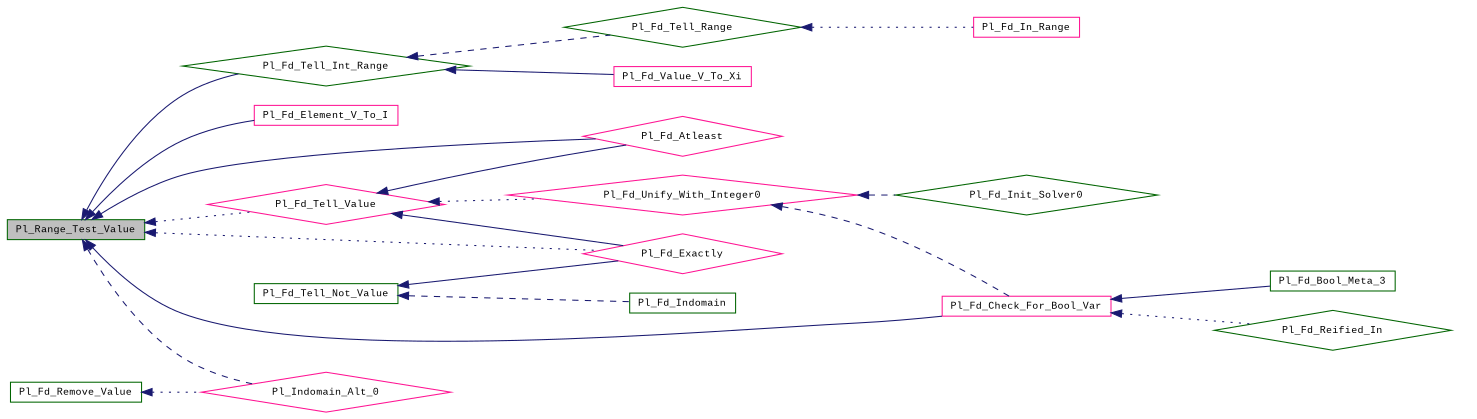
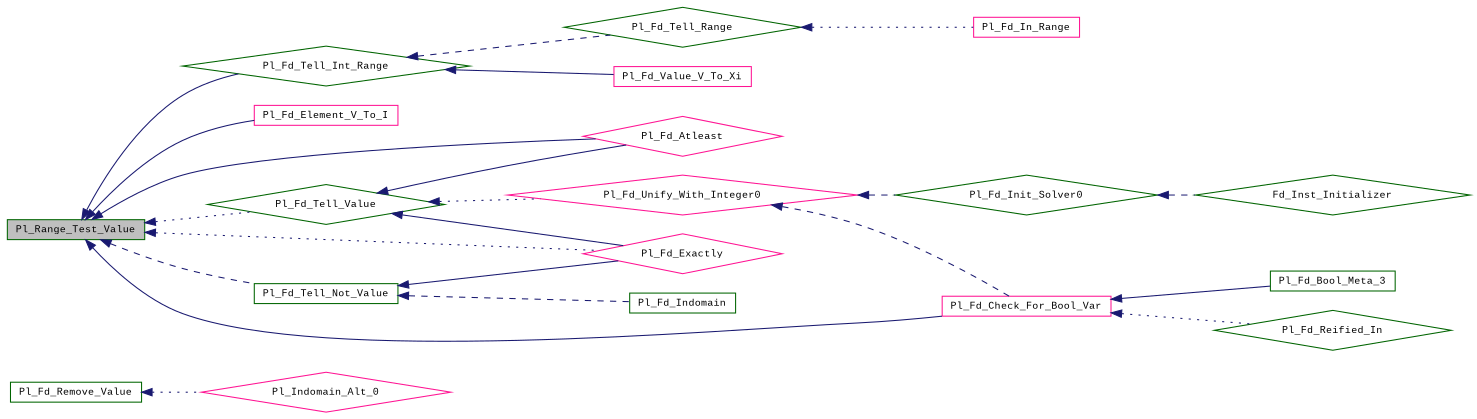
none -> (1333, 195)
(326, 204) -> (326, 204)
(155, 336) -> (181, 268)
